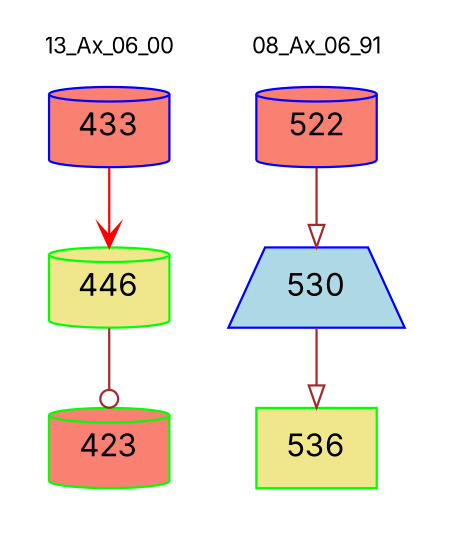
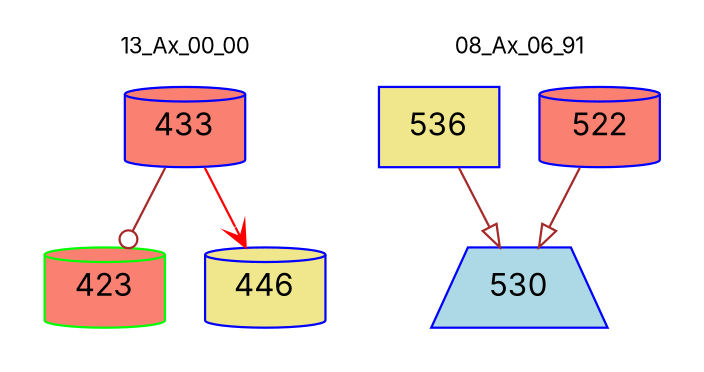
(109, 48) -> (185, 48)
(109, 288) -> (265, 288)
(317, 357) -> (474, 197)
(109, 359) -> (149, 200)
(317, 448) -> (439, 127)
